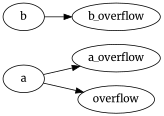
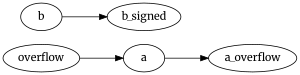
(116, 17) -> (144, 17)
(60, 87) -> (98, 58)
